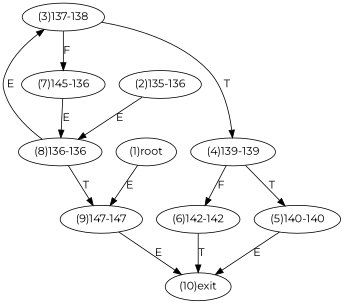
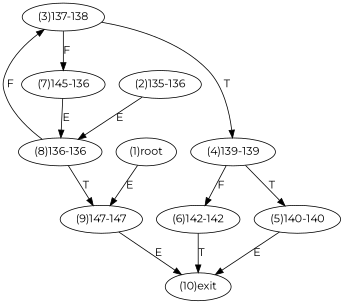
(11, 84) -> (11, 84)
